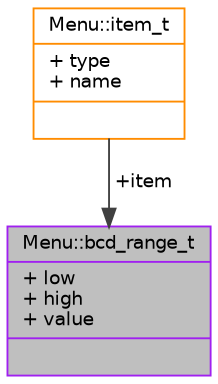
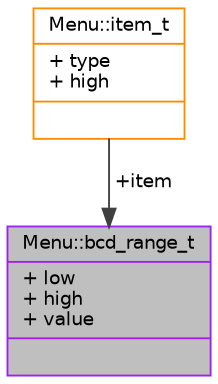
(86, 82) -> (79, 82)
